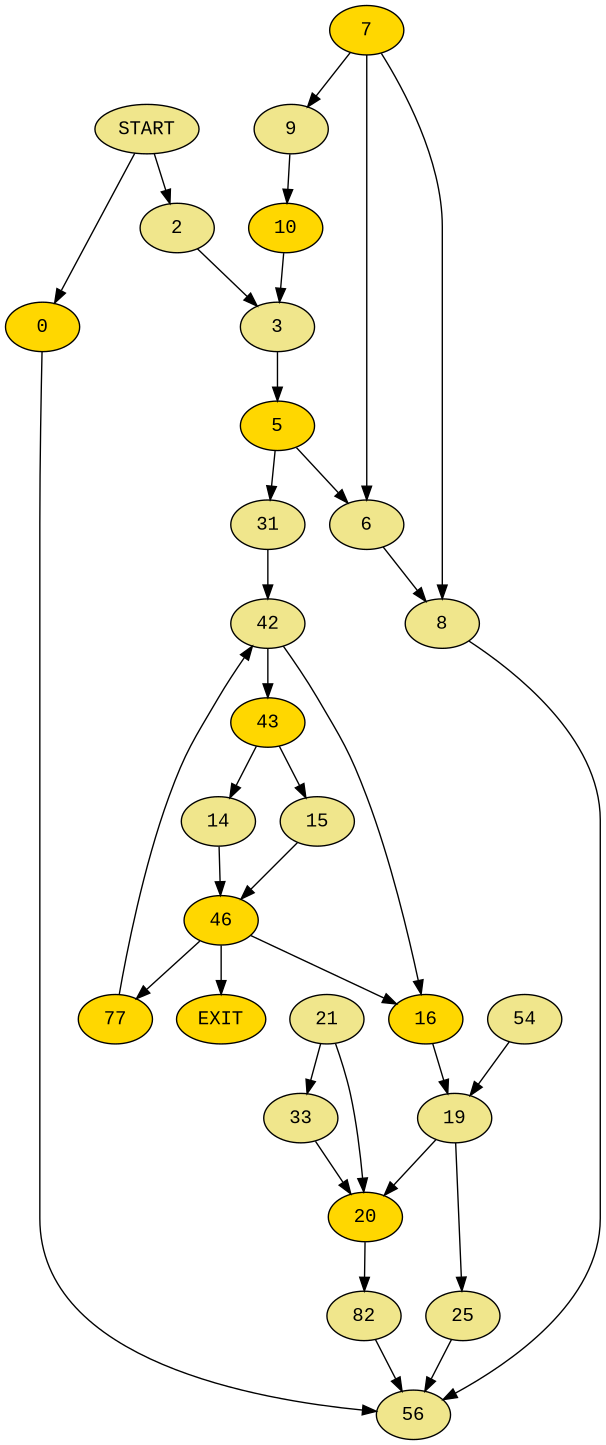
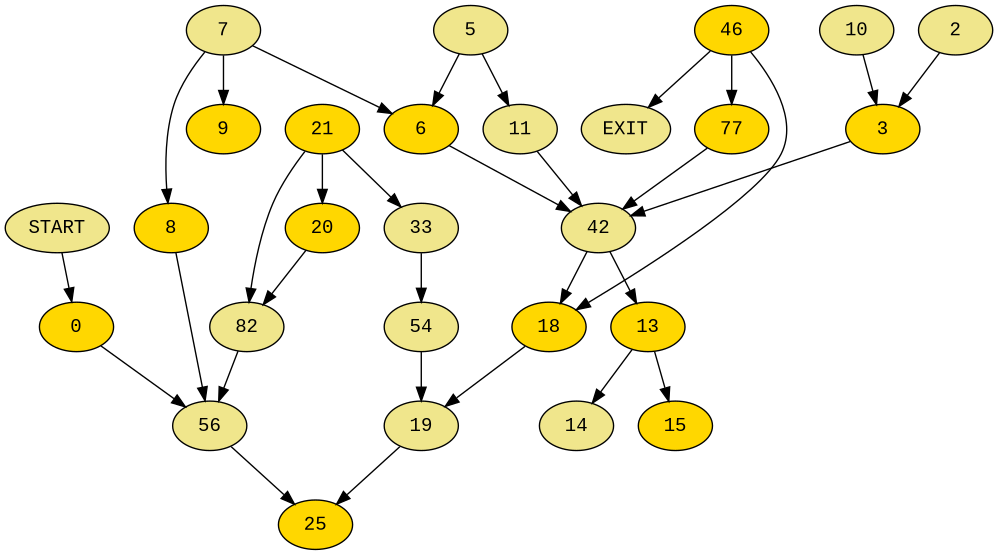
(367, 30) -> (223, 30)
(291, 129) -> (223, 129)
(160, 172) -> none
(289, 172) -> none
none -> (268, 216)
(286, 228) -> (857, 30)
(277, 327) -> (883, 129)
(277, 370) -> (747, 176)
(277, 426) -> (471, 30)
(268, 525) -> (520, 129)
(367, 525) -> (421, 129)
(400, 569) -> (504, 175)
(442, 624) -> (171, 228)
(268, 723) -> (648, 327)
(317, 821) -> (675, 426)
(220, 864) -> none
(274, 866) -> none
(221, 1019) -> (626, 129)
(327, 1019) -> (322, 129)
(426, 1019) -> (549, 327)
(329, 1162) -> (421, 271)
(415, 1162) -> none
(463, 1316) -> (316, 525)
(441, 1359) -> (258, 471)
